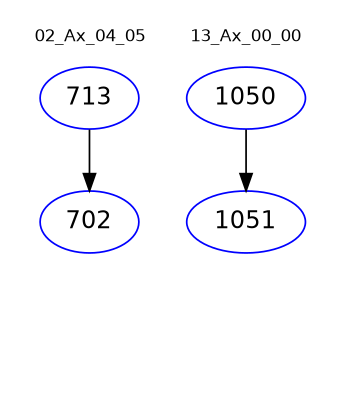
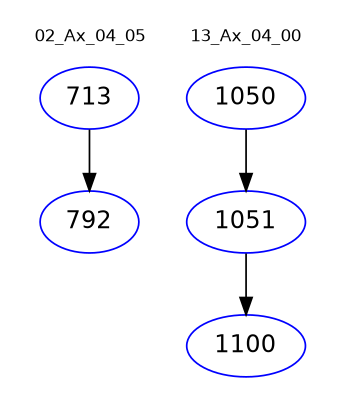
(246, 37) -> (246, 37)
(89, 222) -> (89, 222)
none -> (246, 346)
